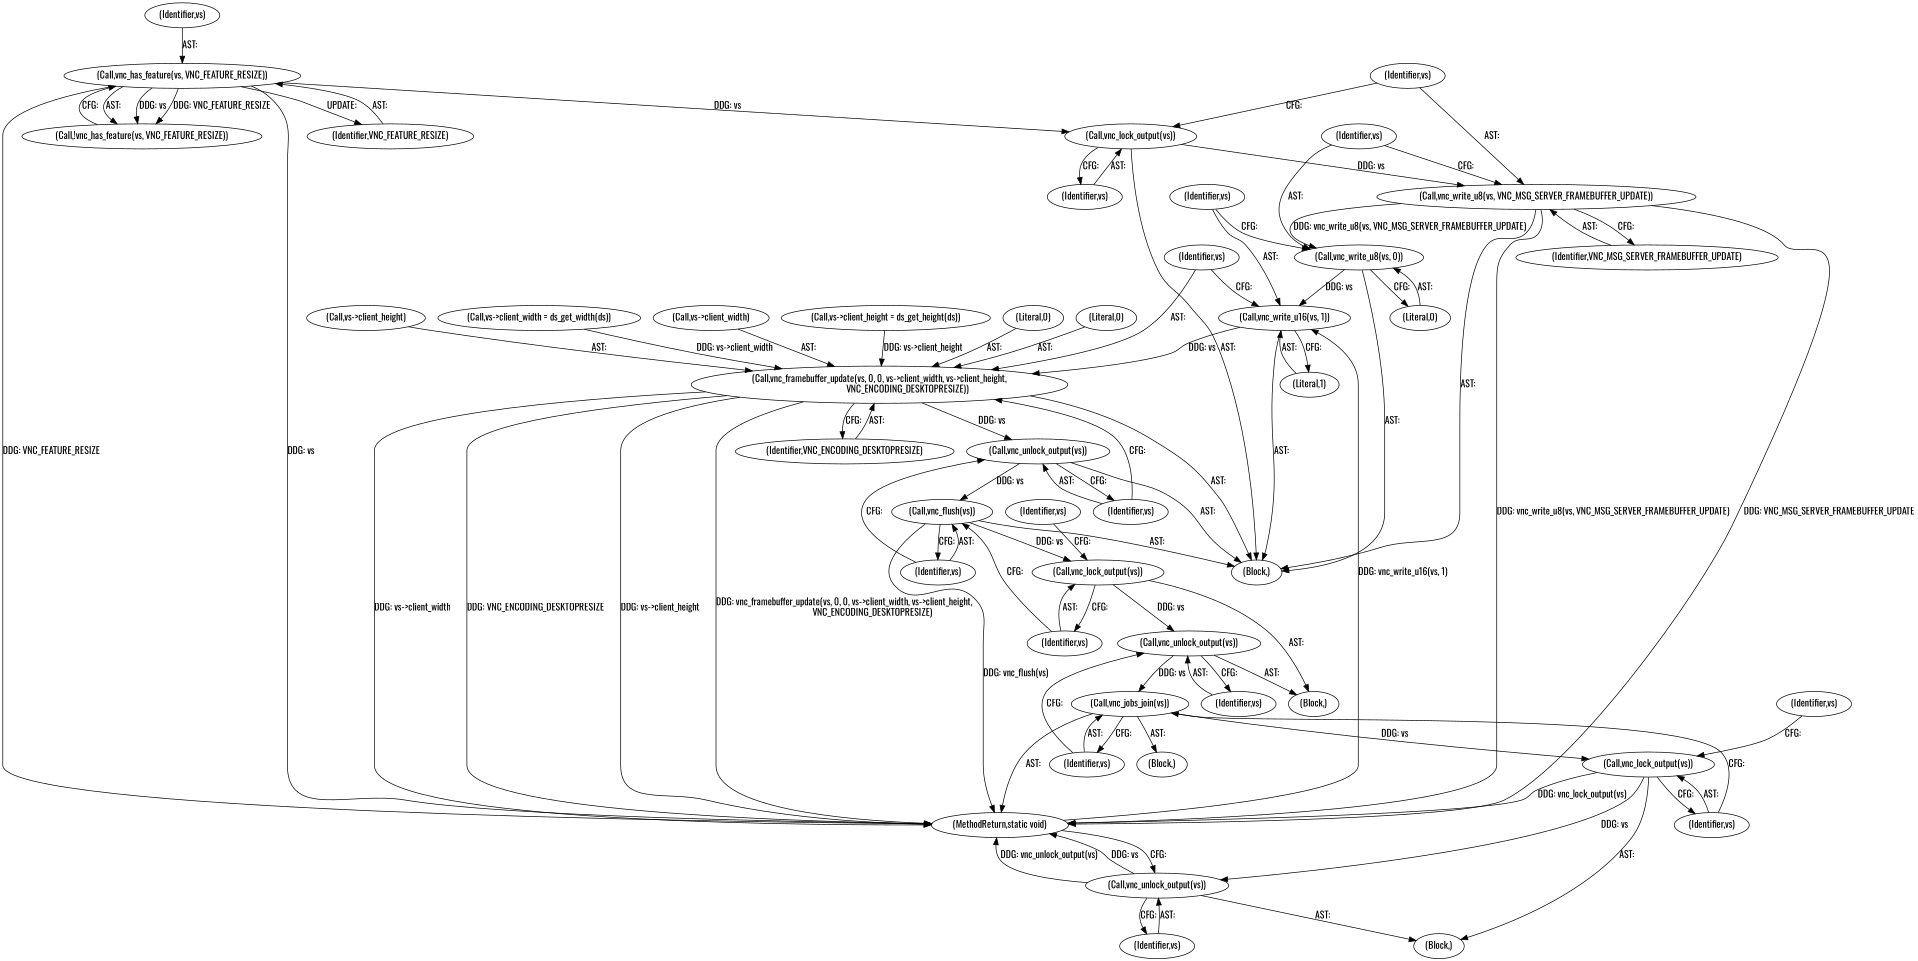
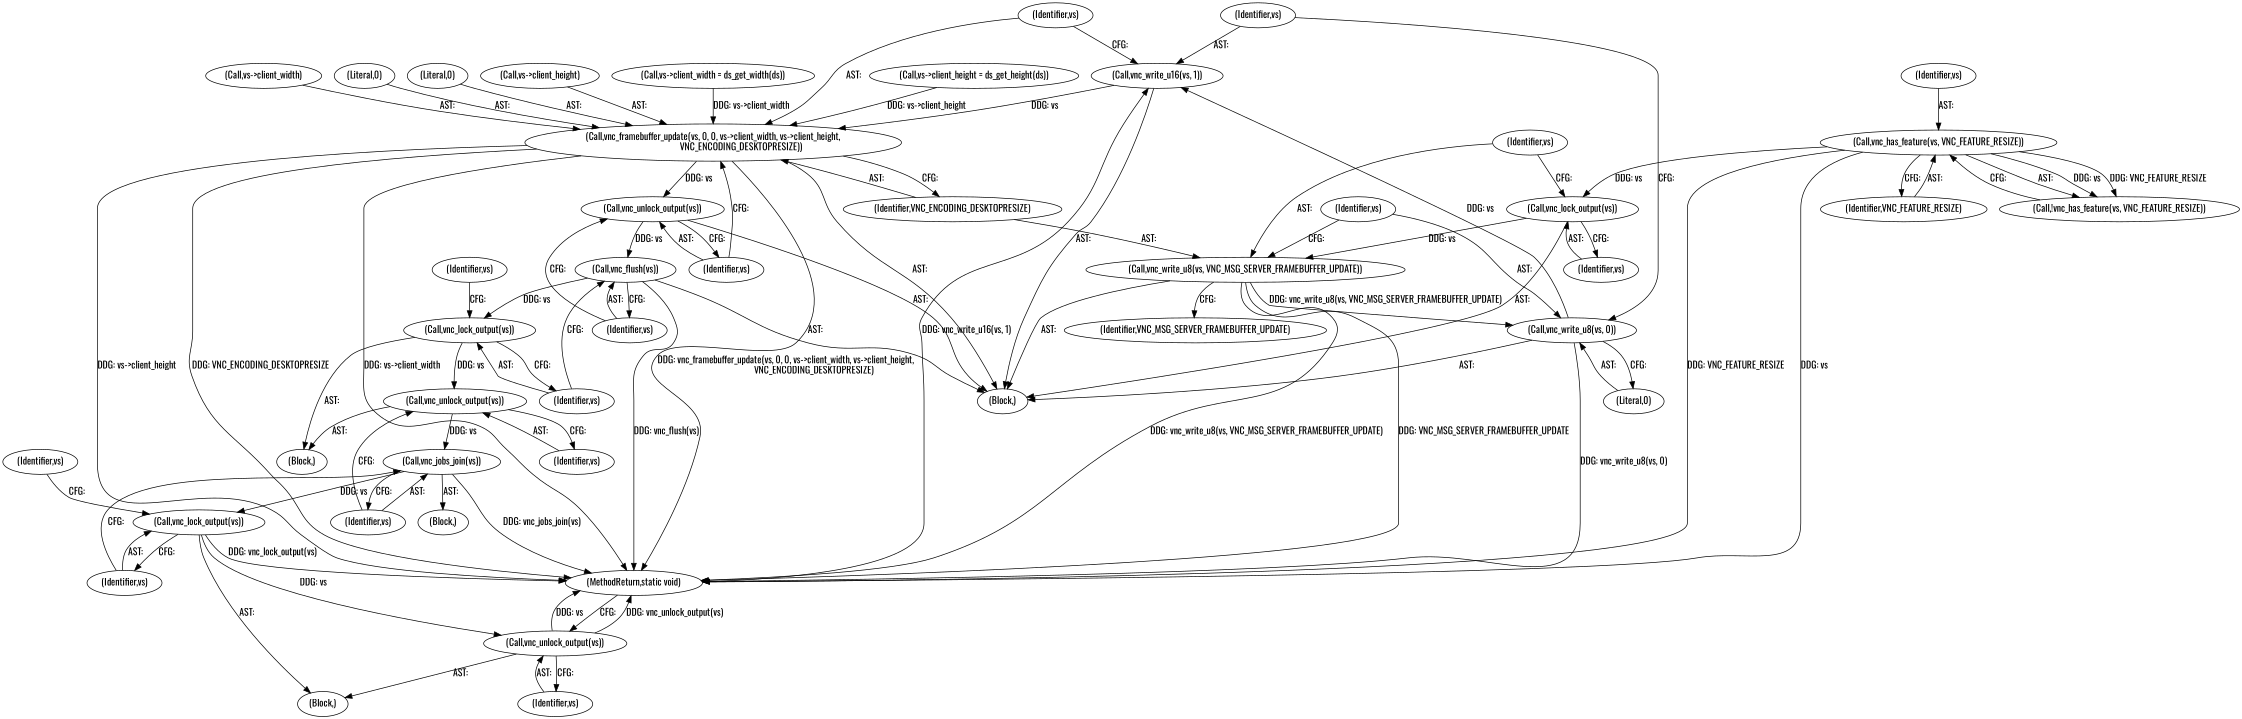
(343, 106) -> (1914, 179)
(1582, 232) -> (1104, 236)
(1310, 385) -> none
none -> (1356, 562)
(1034, 765) -> (542, 522)
